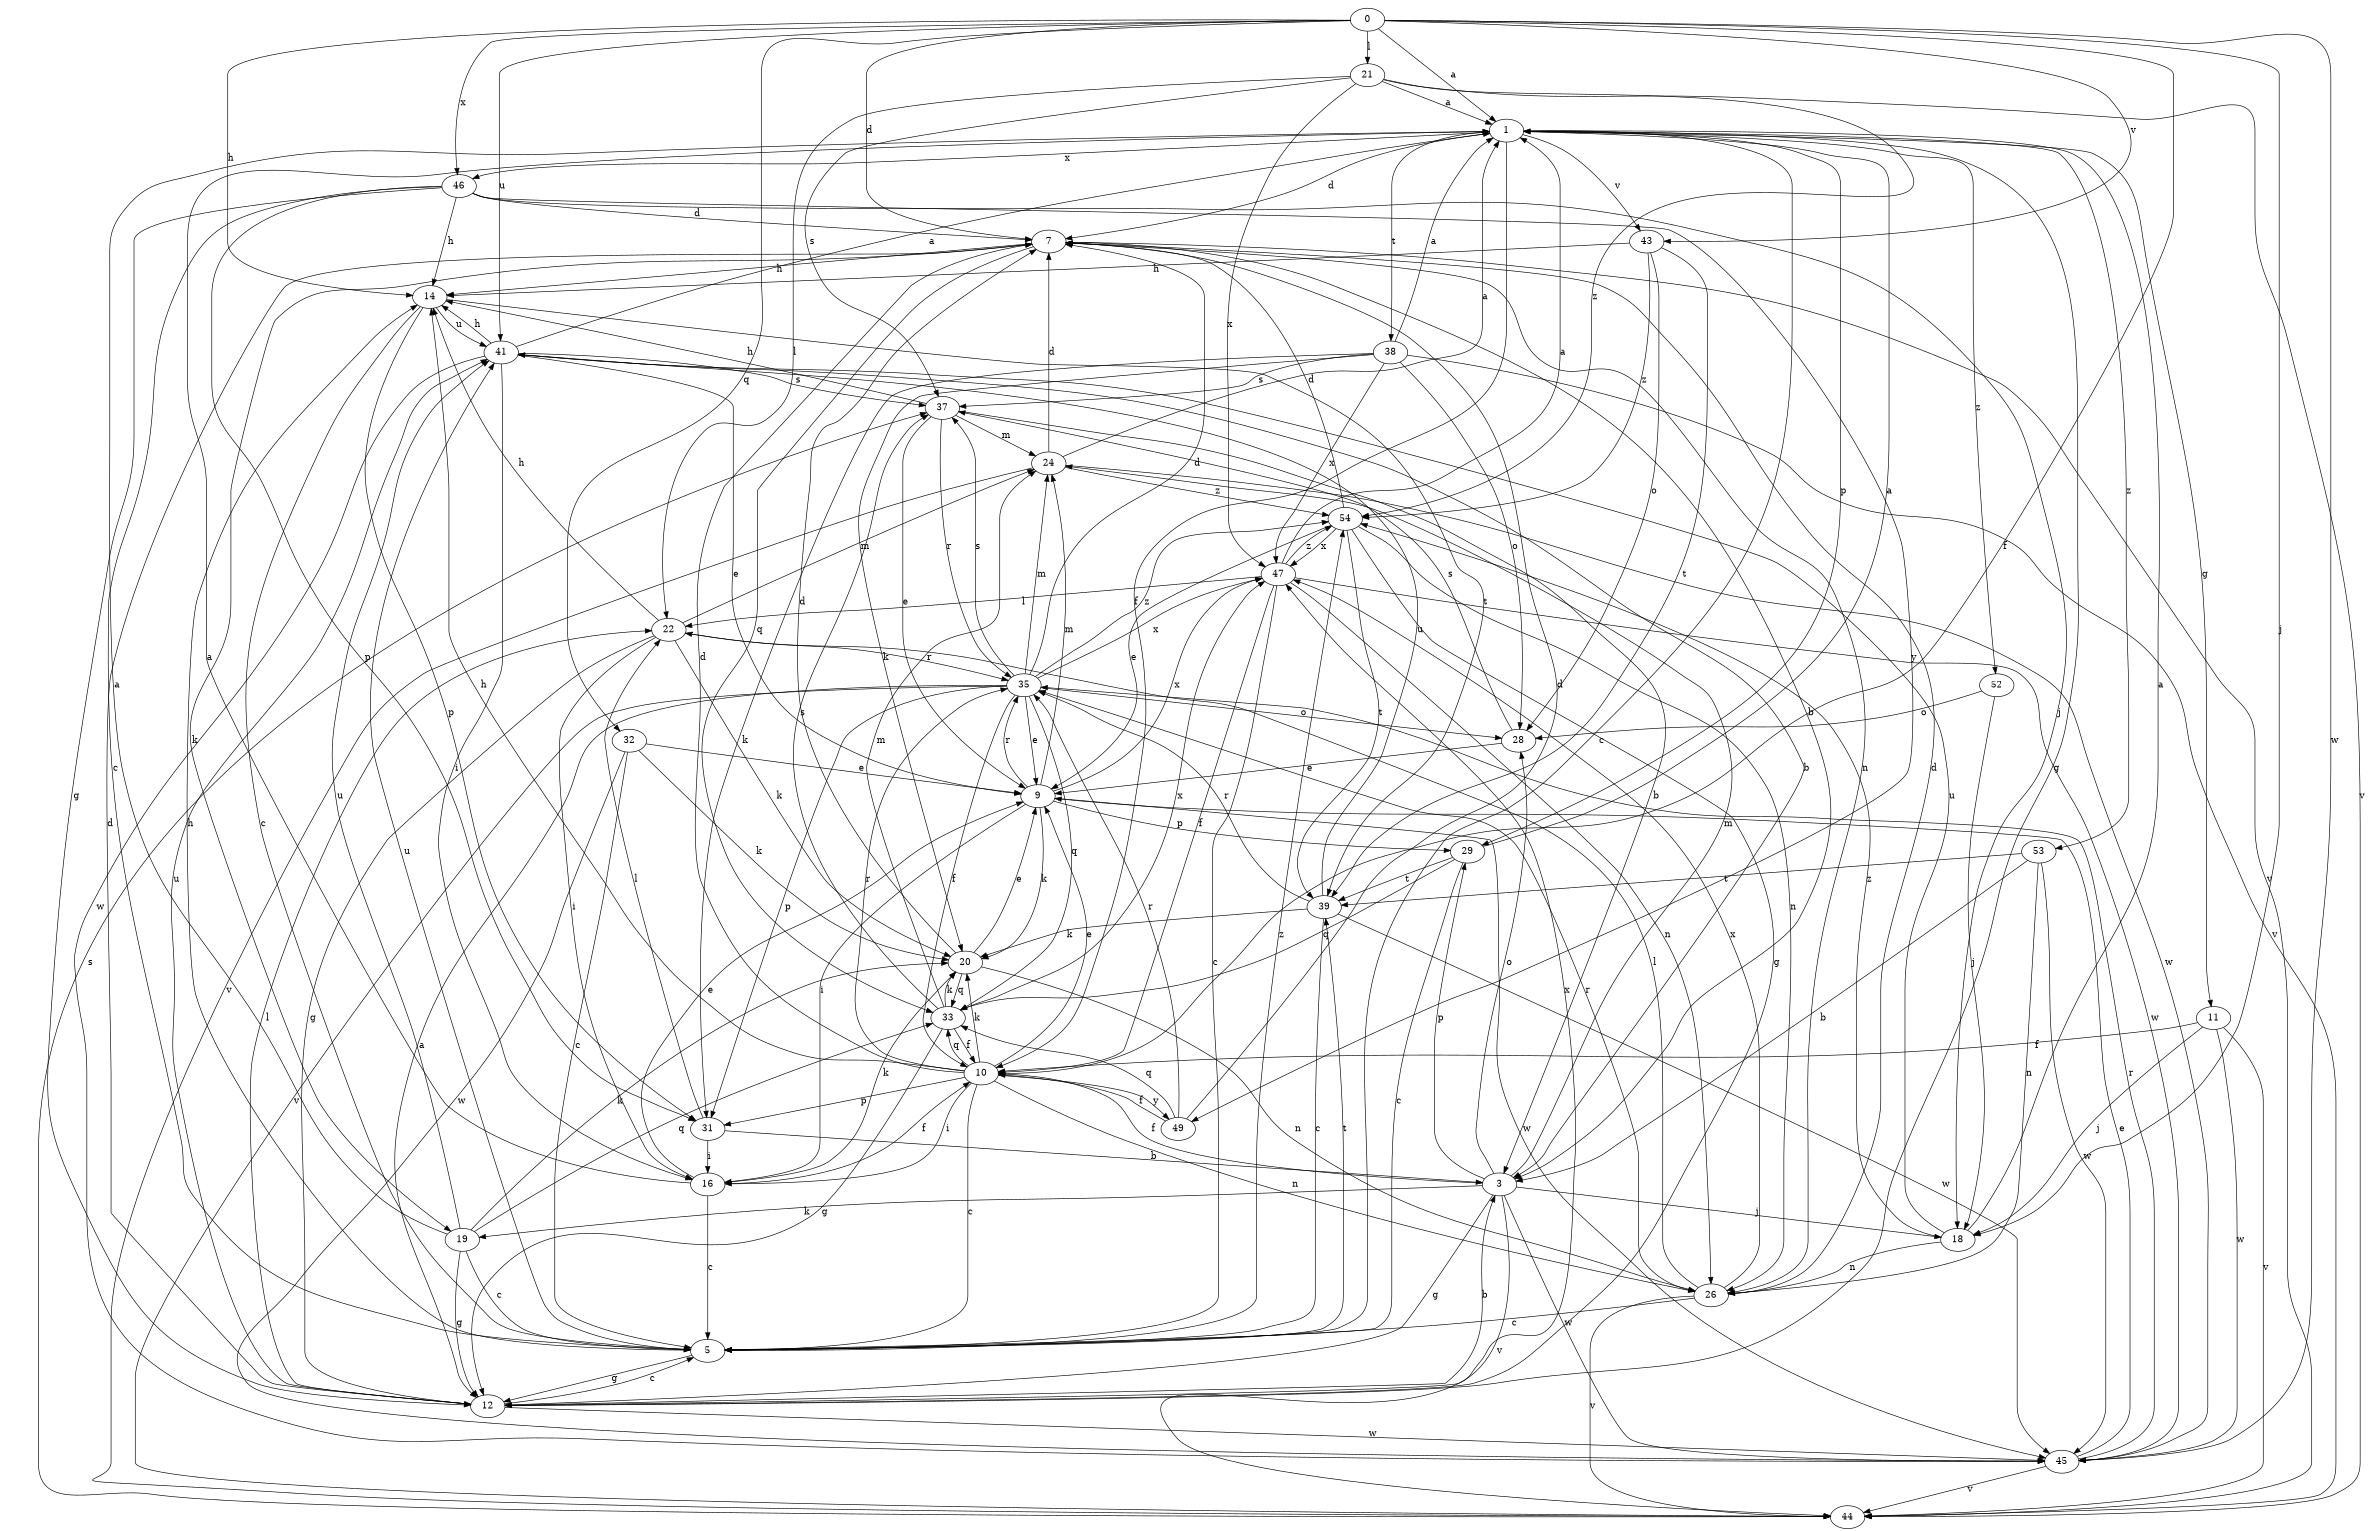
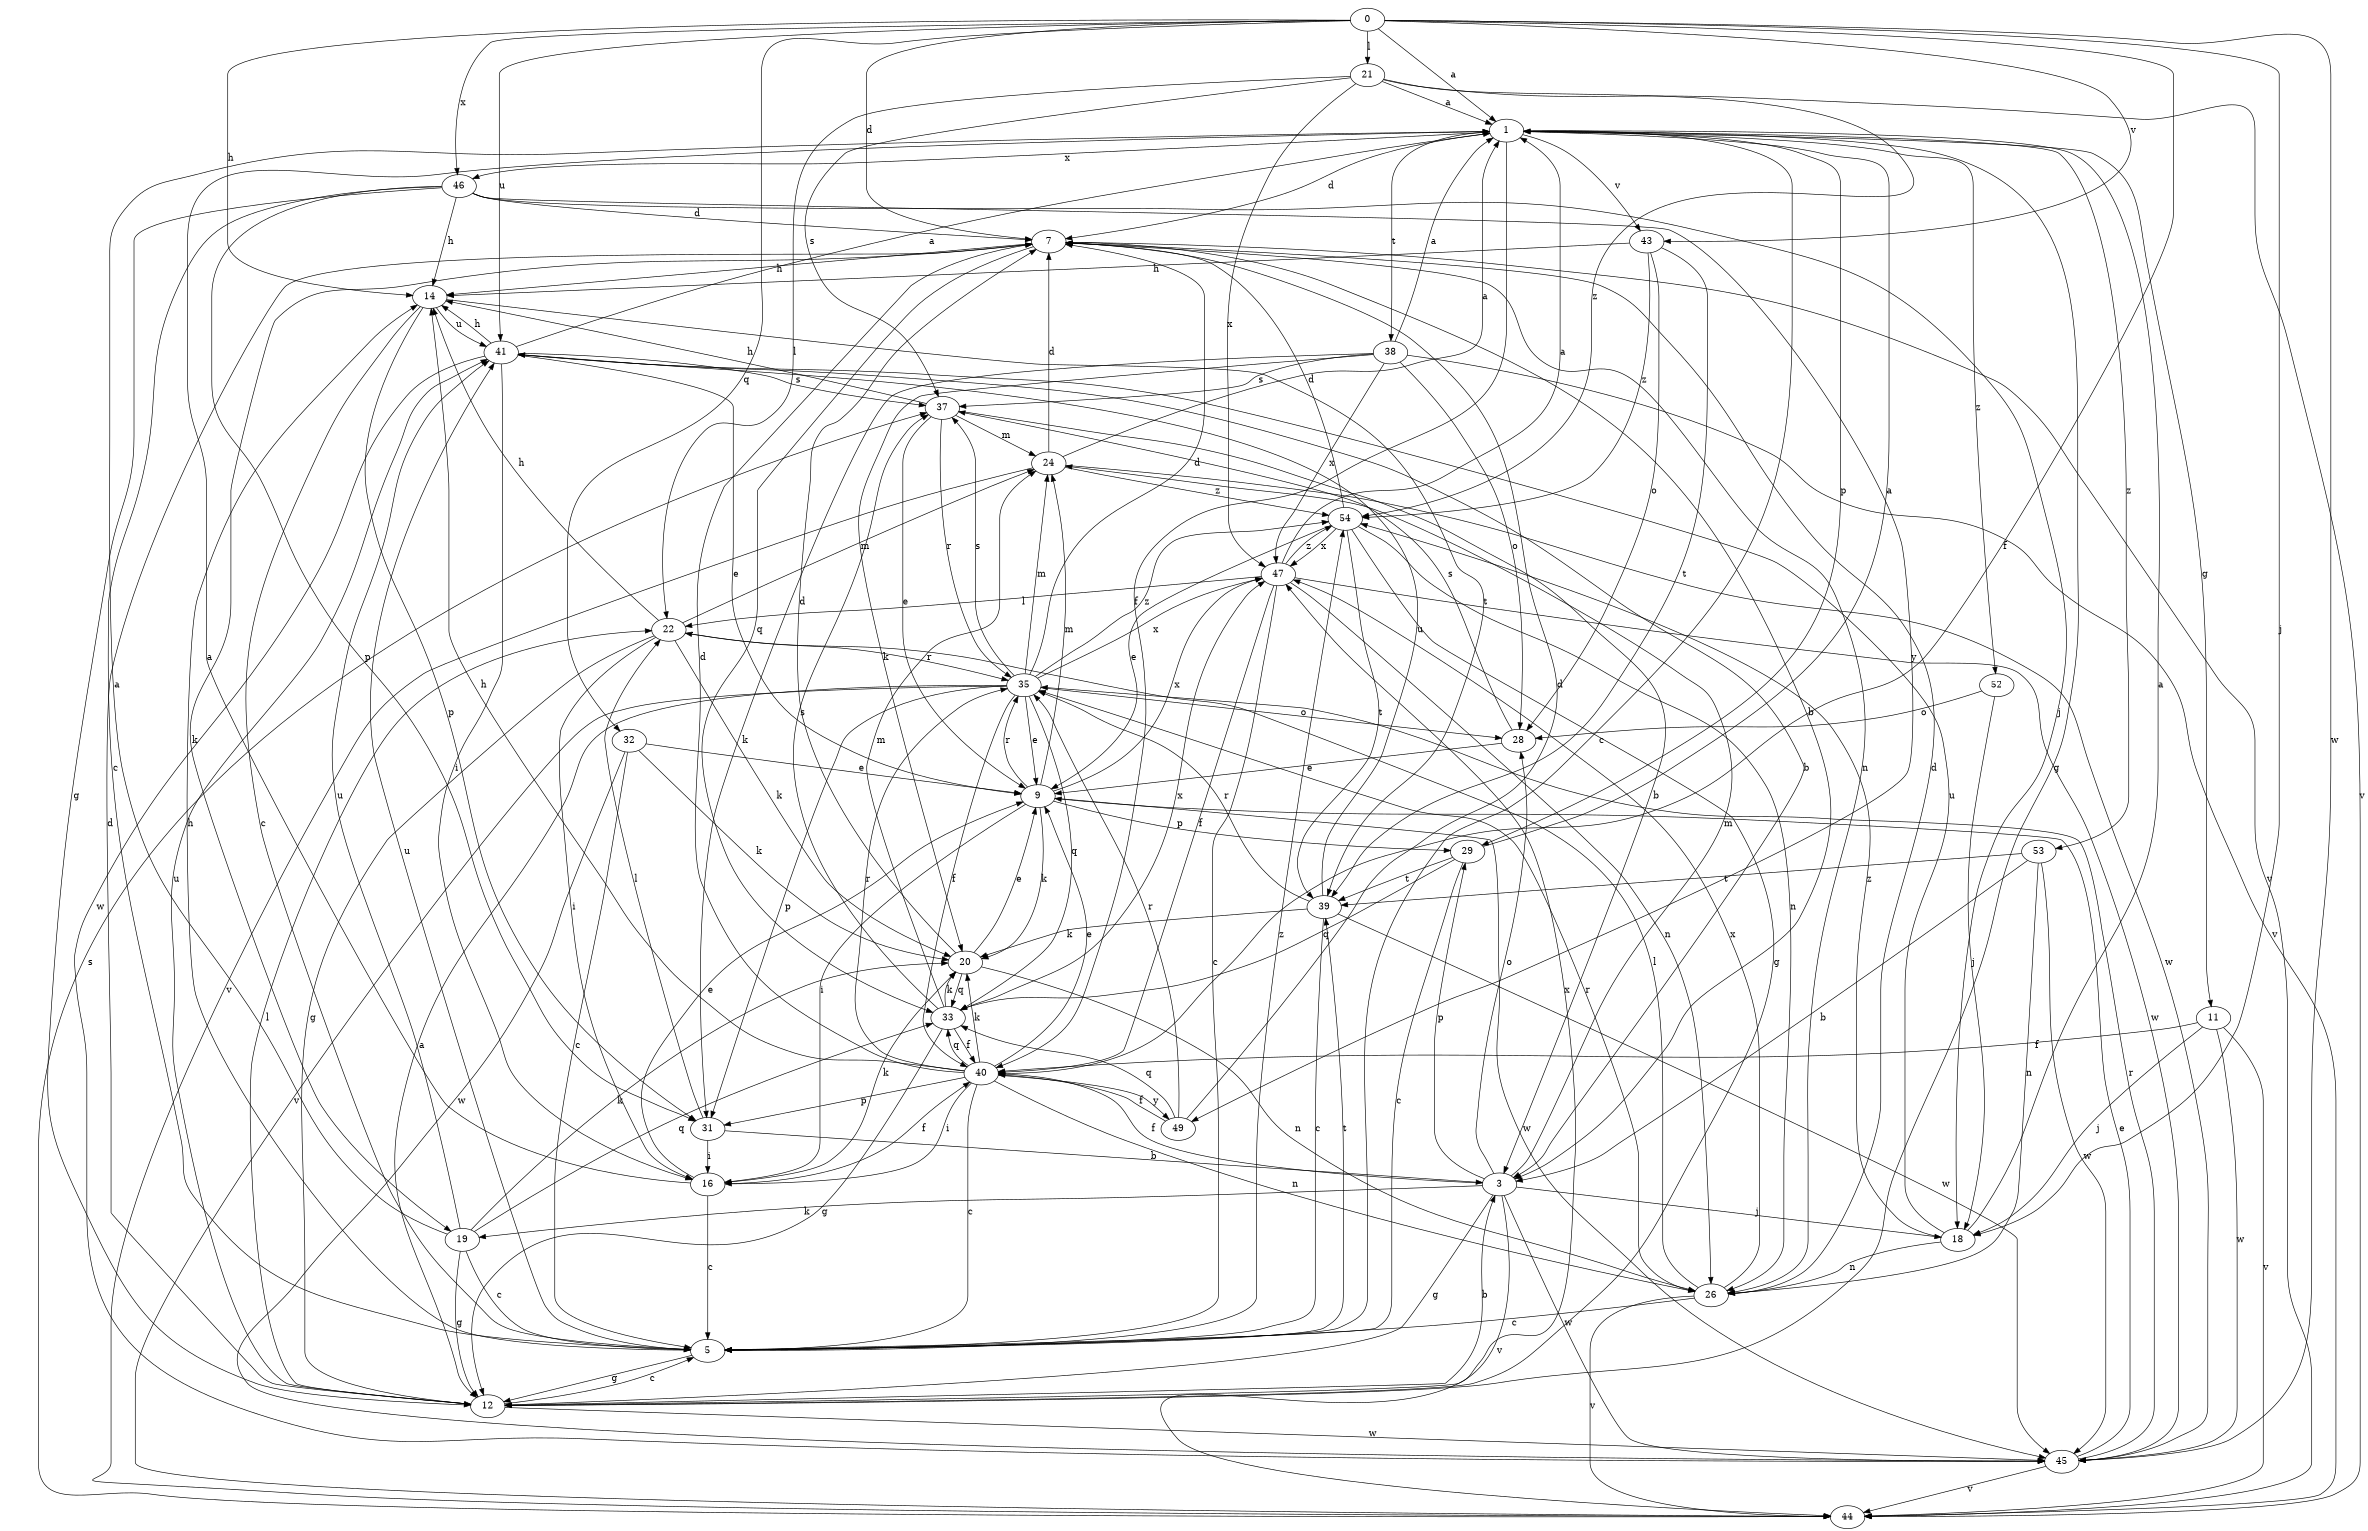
(981, 1073) -> (981, 1073)
